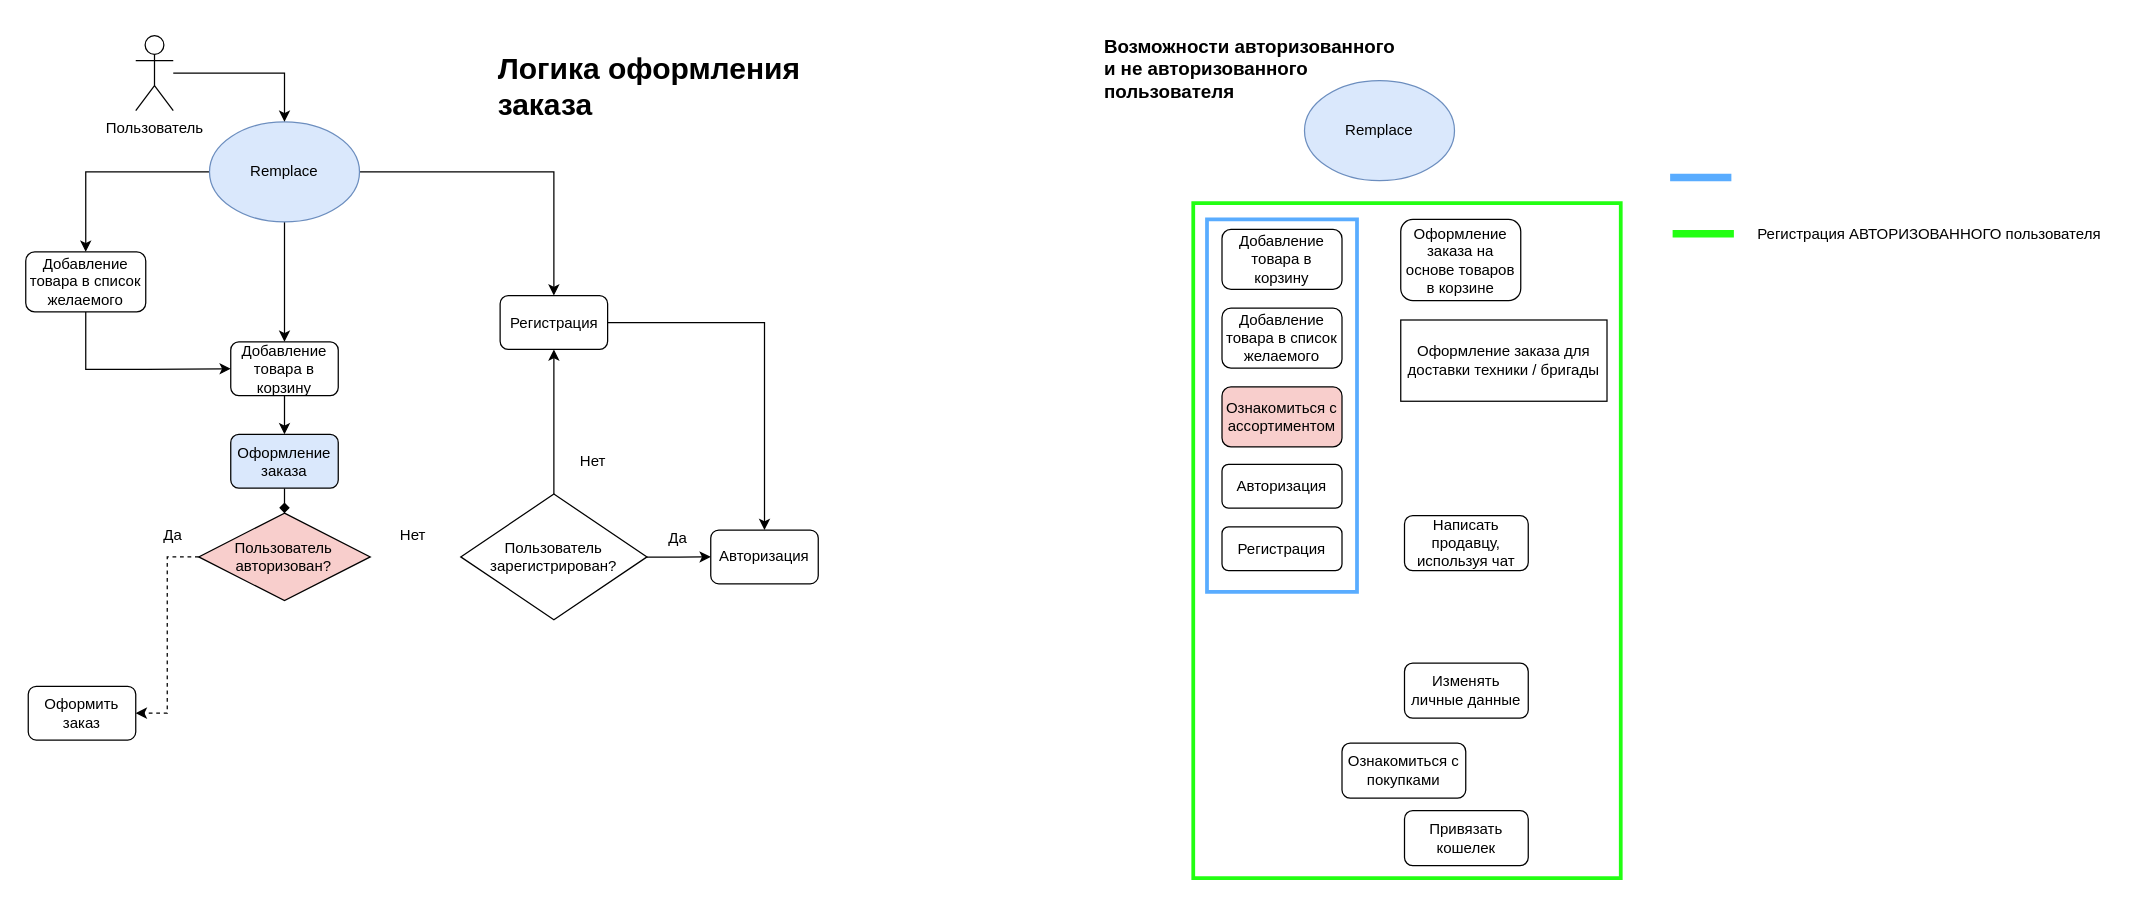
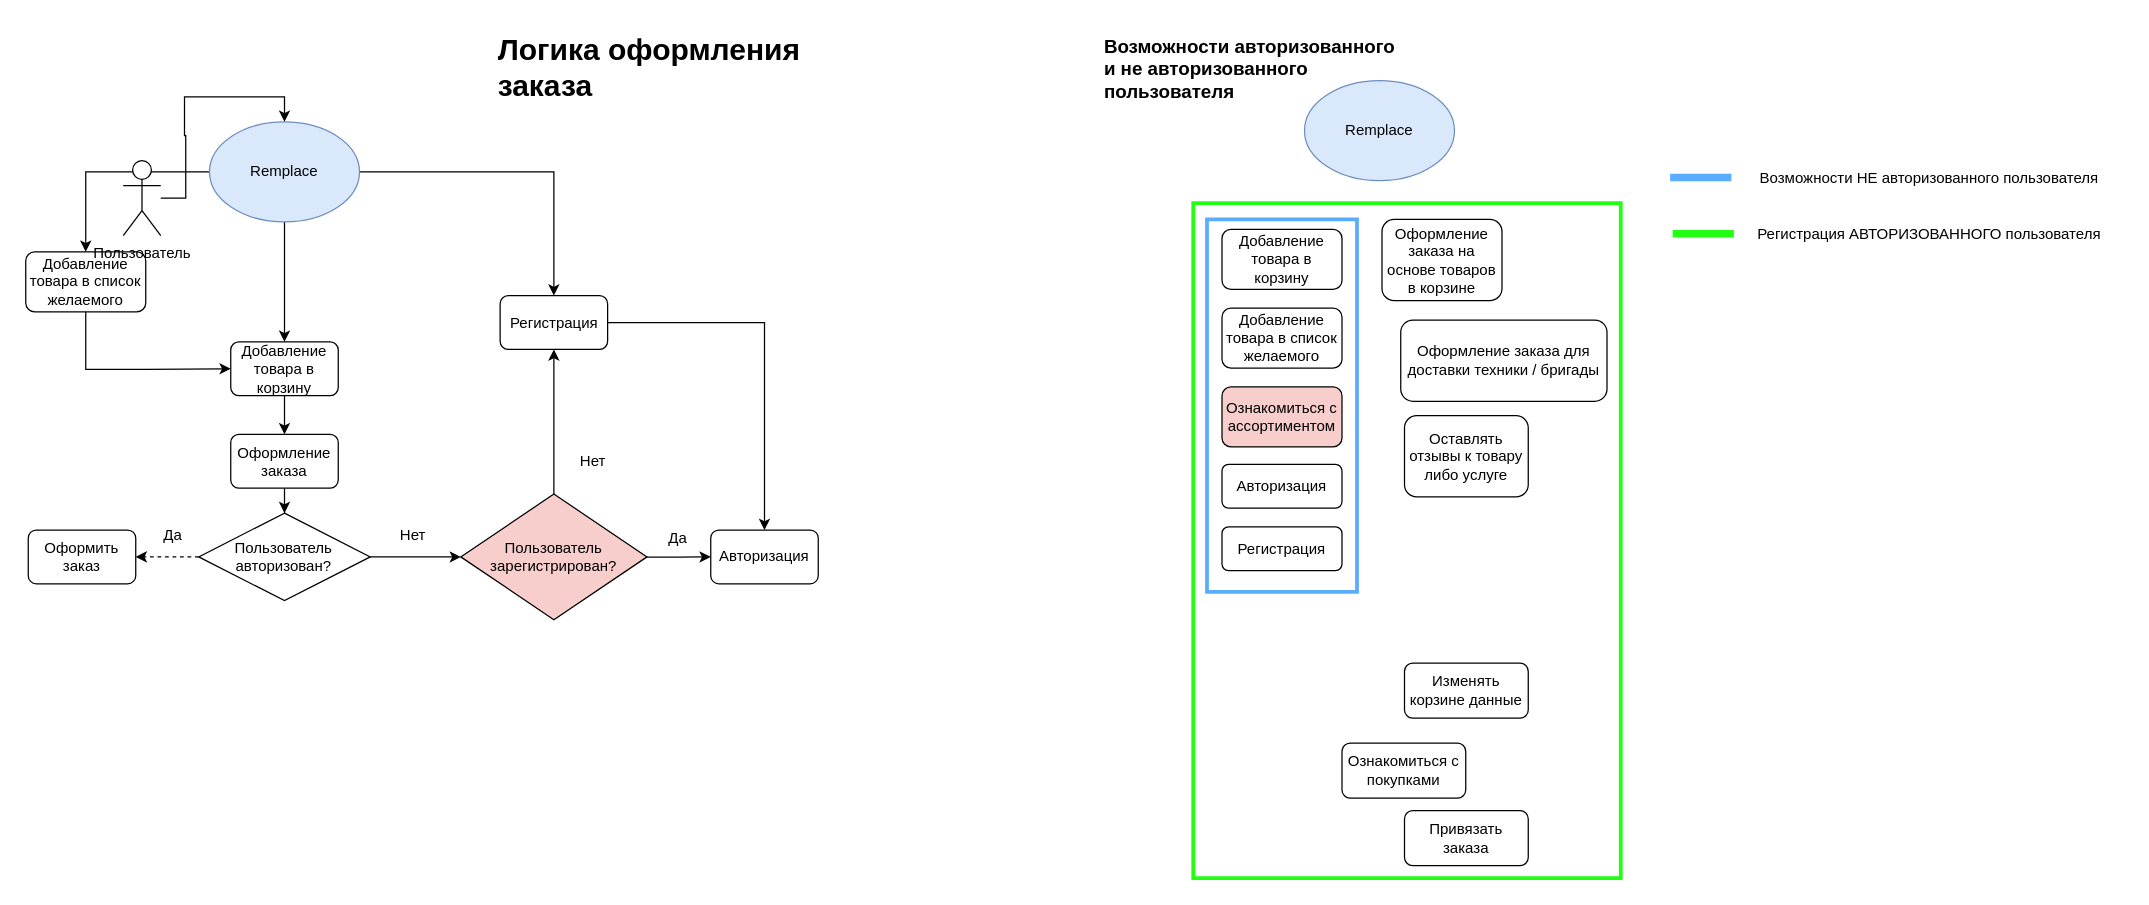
(154, 73) -> (142, 198)
(658, 119) -> (658, 101)
none -> (1929, 178)
(1461, 260) -> (1442, 260)
(1504, 361) -> (1504, 361)
none -> (1466, 456)
(284, 461) -> (284, 461)
(284, 502) -> (284, 503)
(1466, 543) -> none
(284, 557) -> (284, 557)
none -> (411, 557)
(554, 557) -> (554, 557)
(1466, 691) -> (1466, 691)
(82, 713) -> (82, 557)
(1466, 838) -> (1466, 838)
